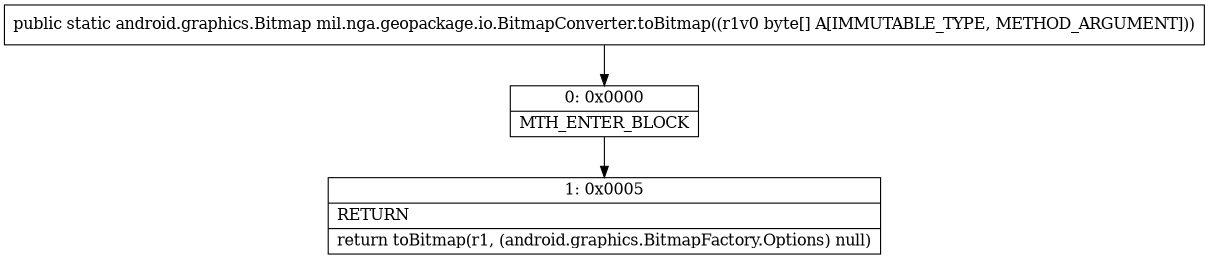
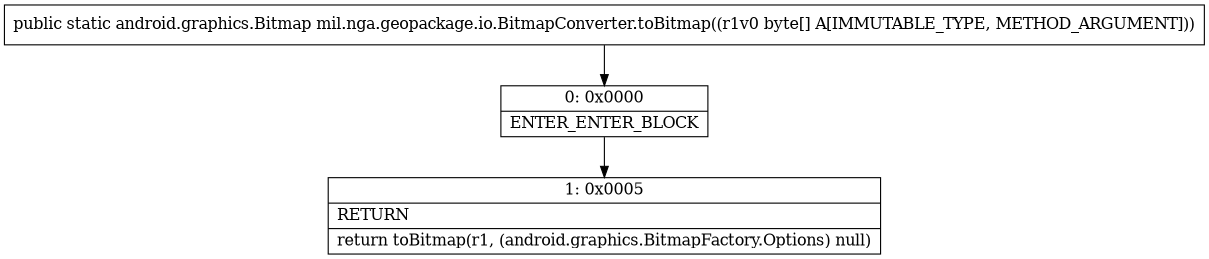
(604, 123) -> (604, 123)
